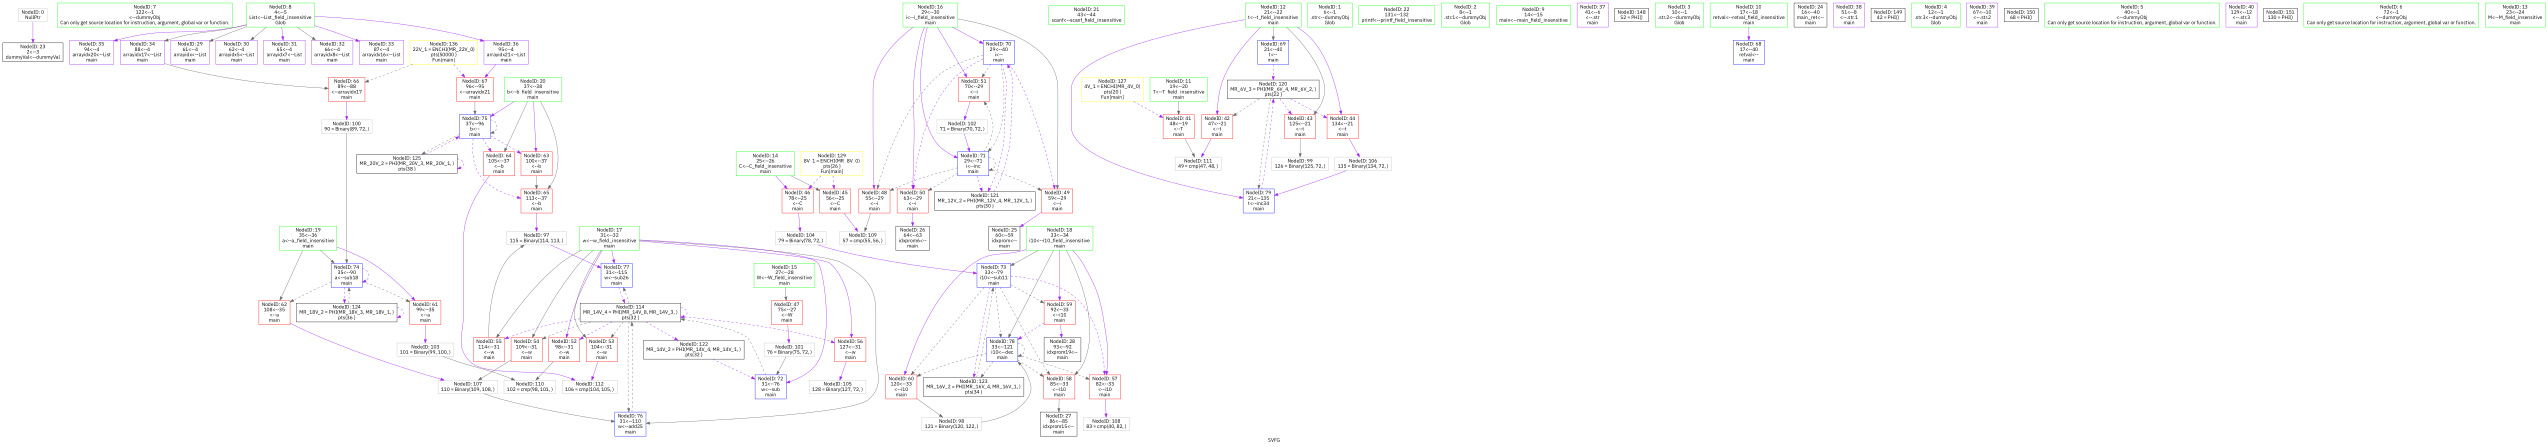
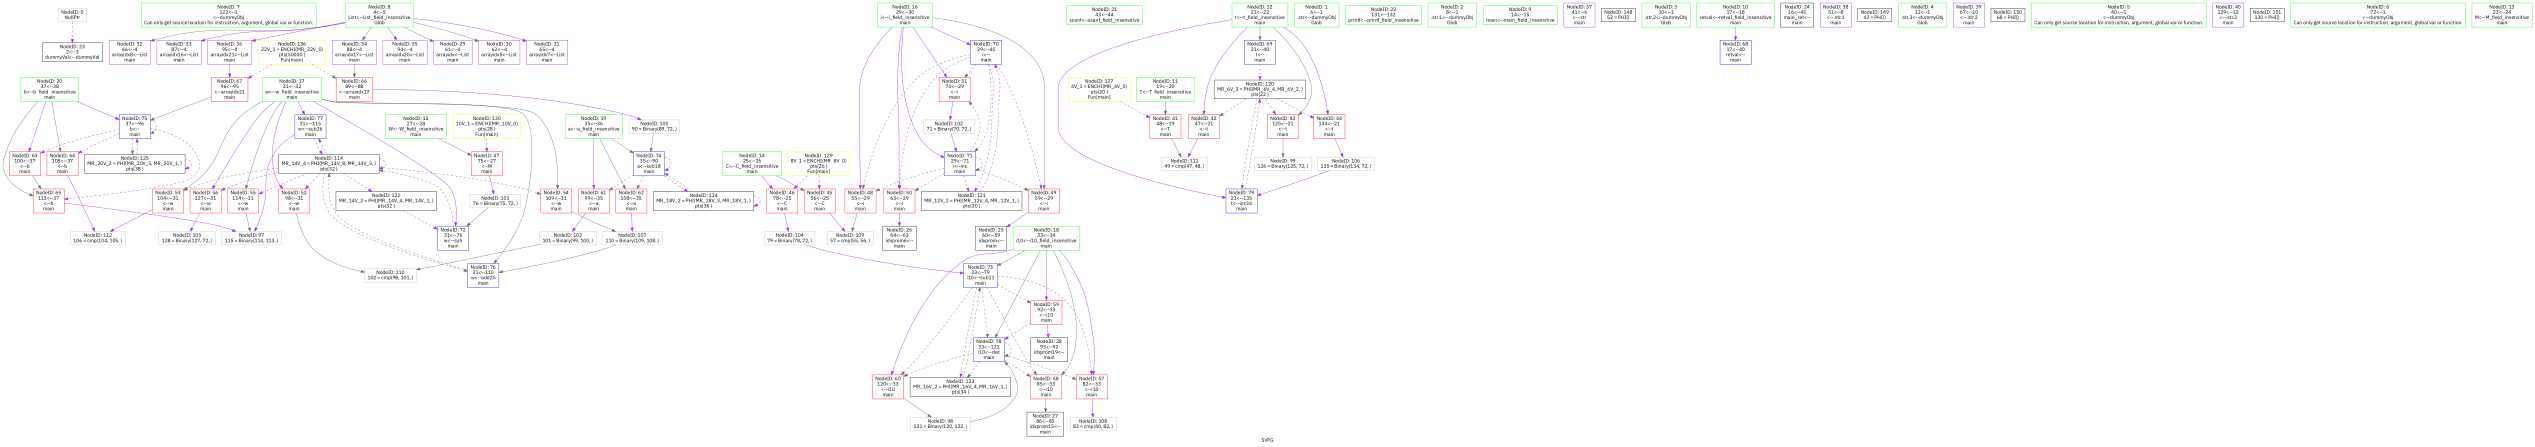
(33, 31) -> (72, 31)
none -> (487, 127)
(575, 256) -> (266, 179)
